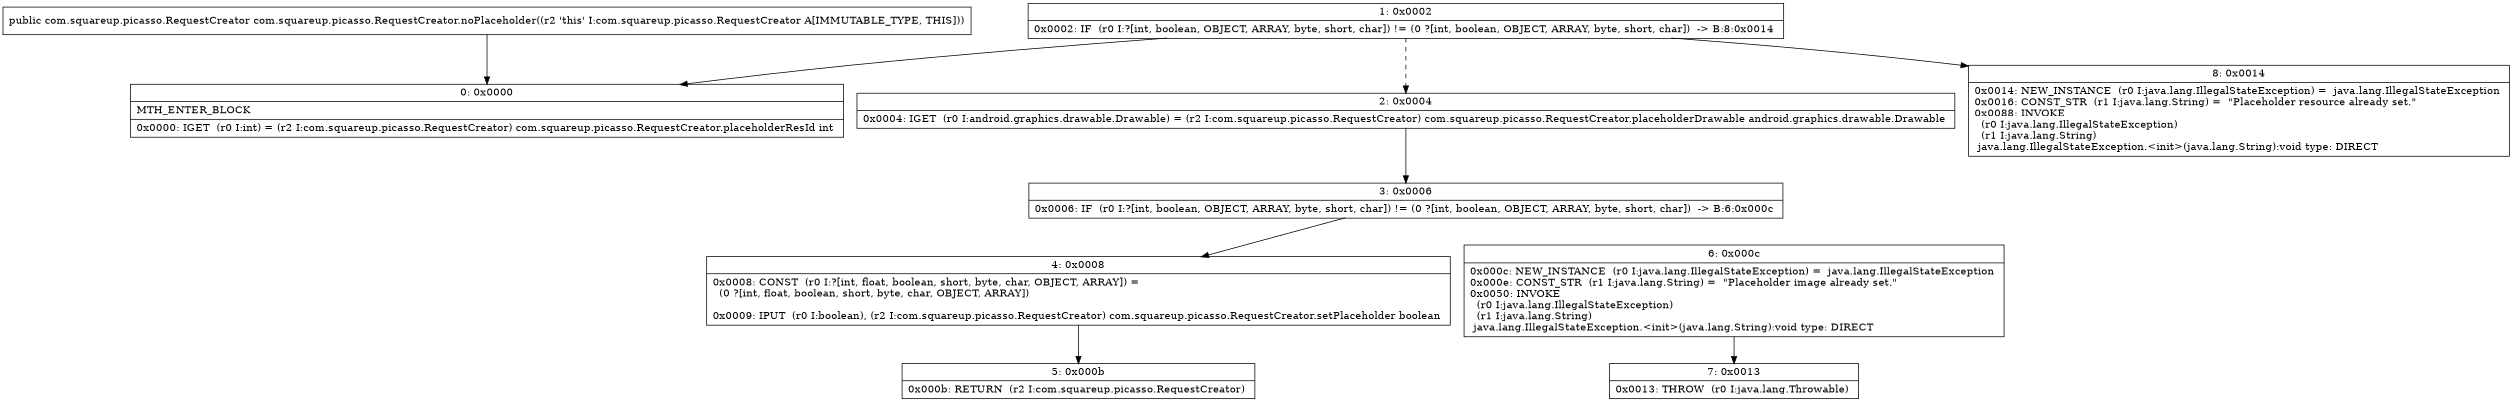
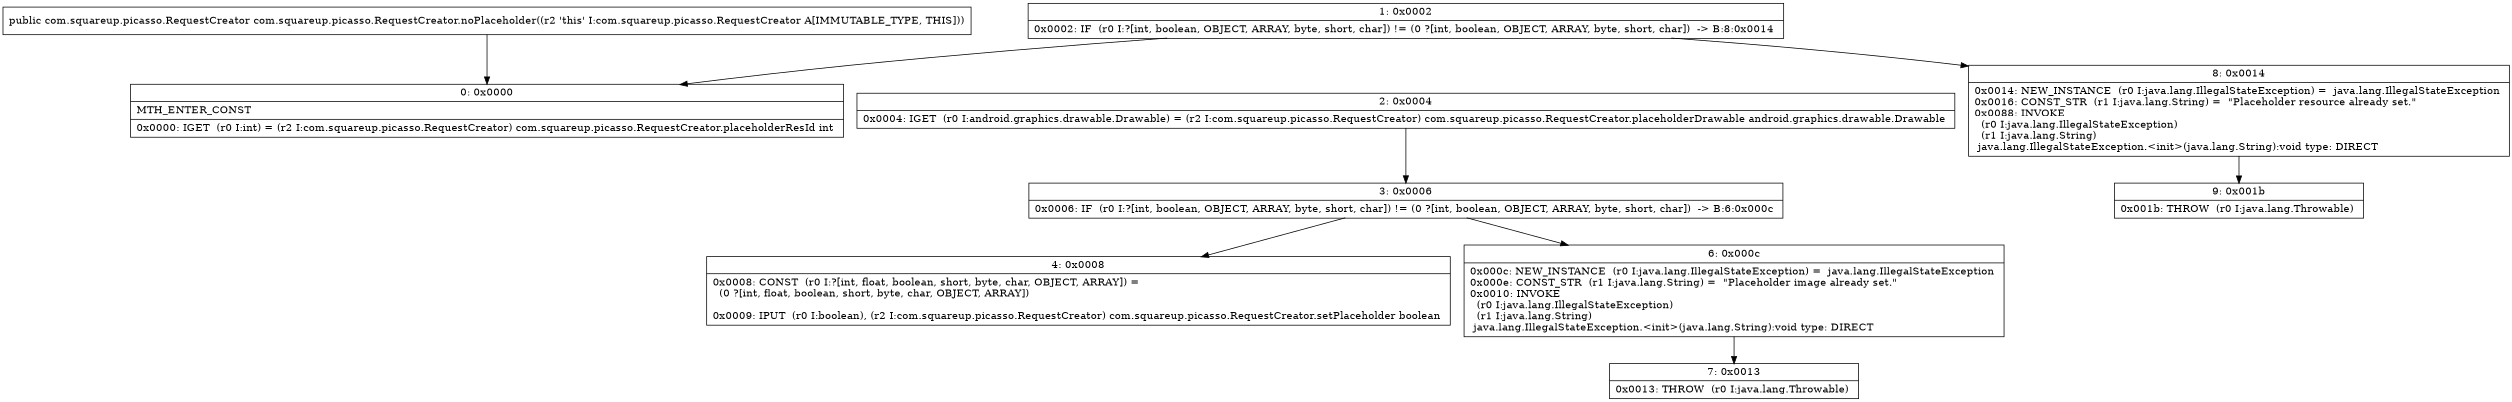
(1406, 62) -> none
(194, 110) -> (194, 110)
none -> (2239, 201)
none -> (1514, 231)
(1519, 294) -> (1519, 294)
(1078, 381) -> none
